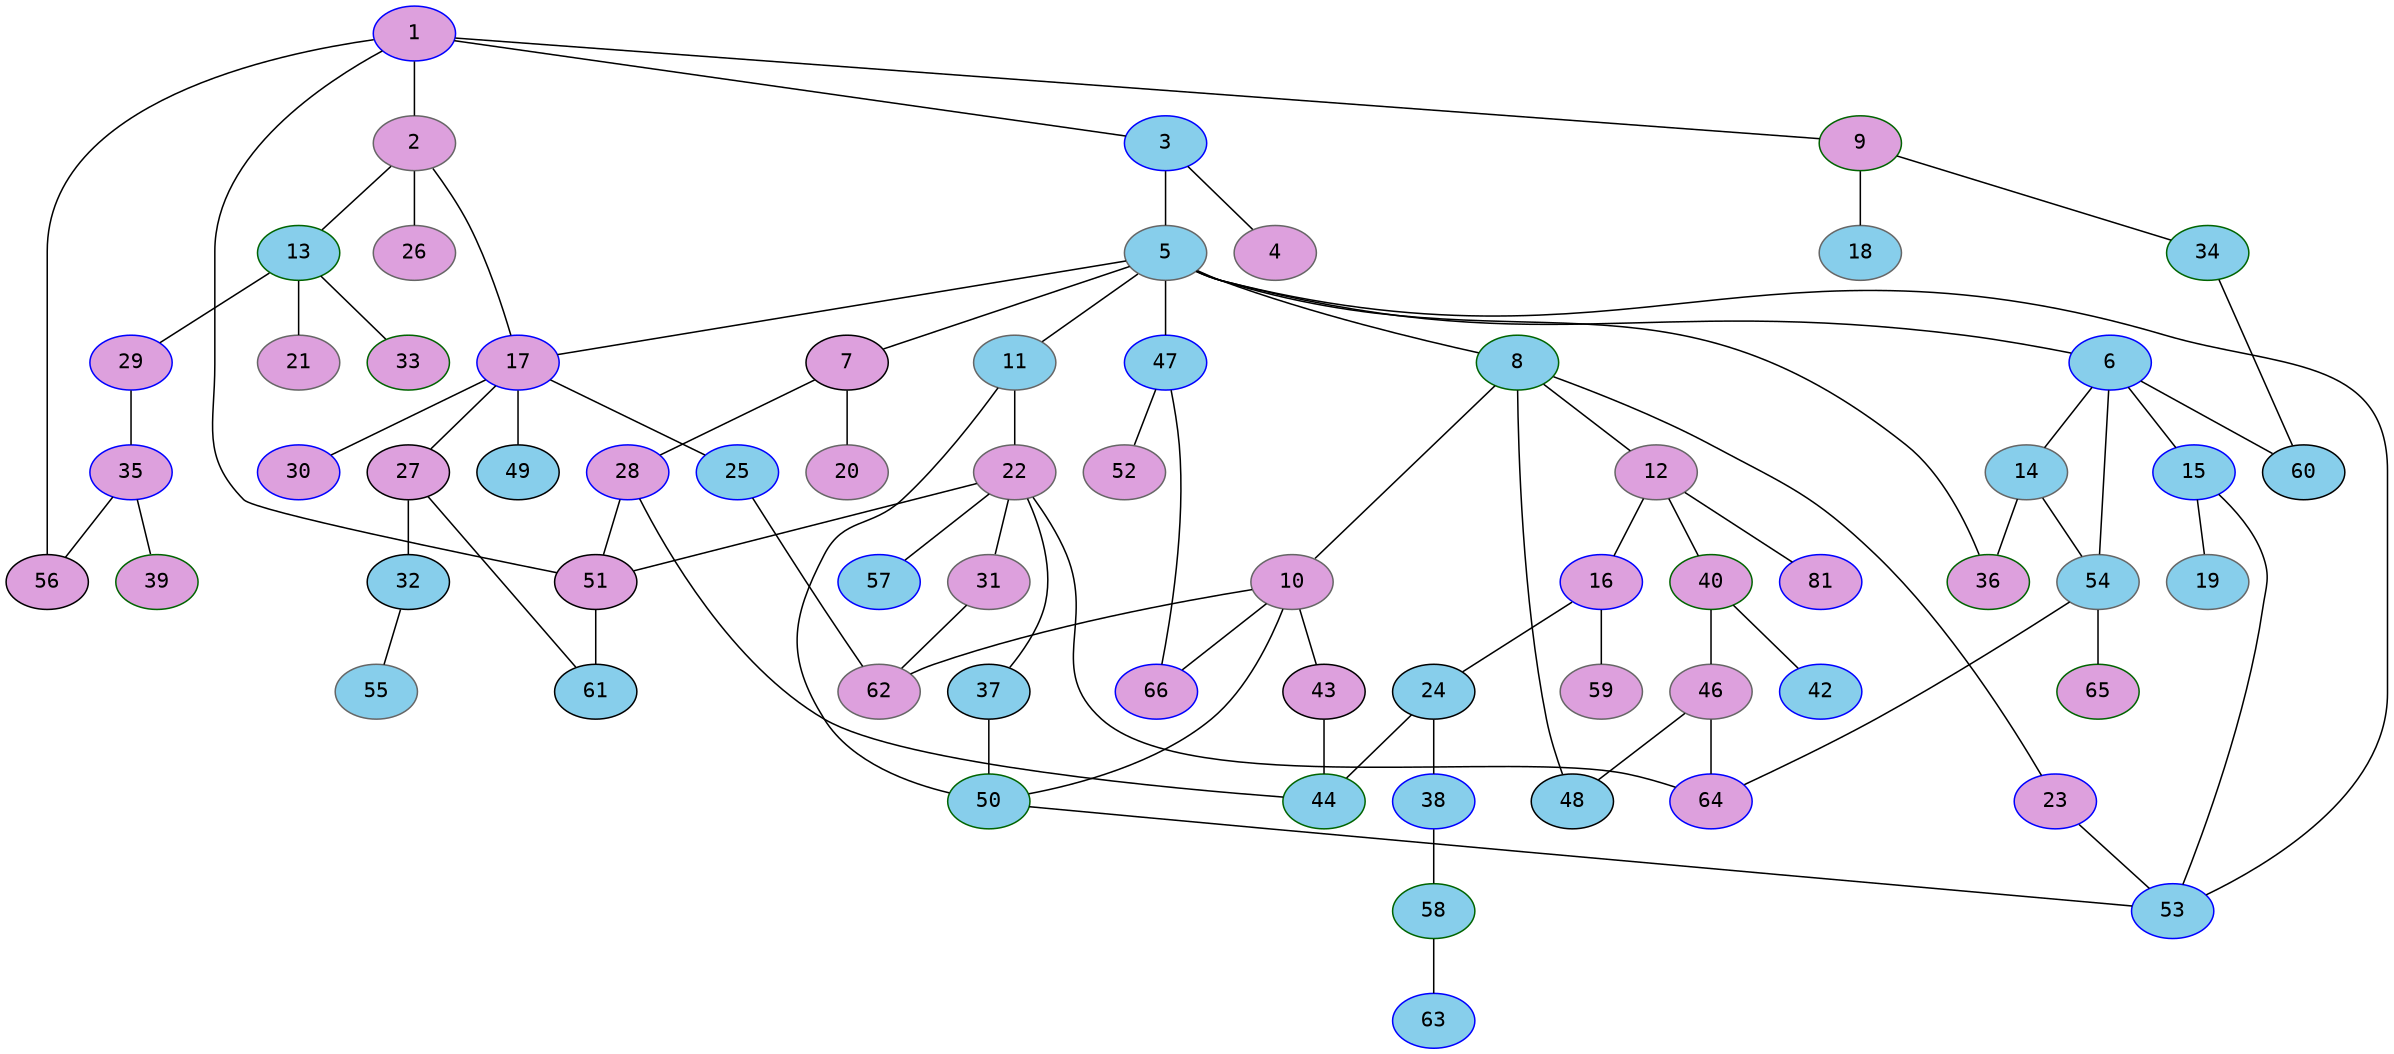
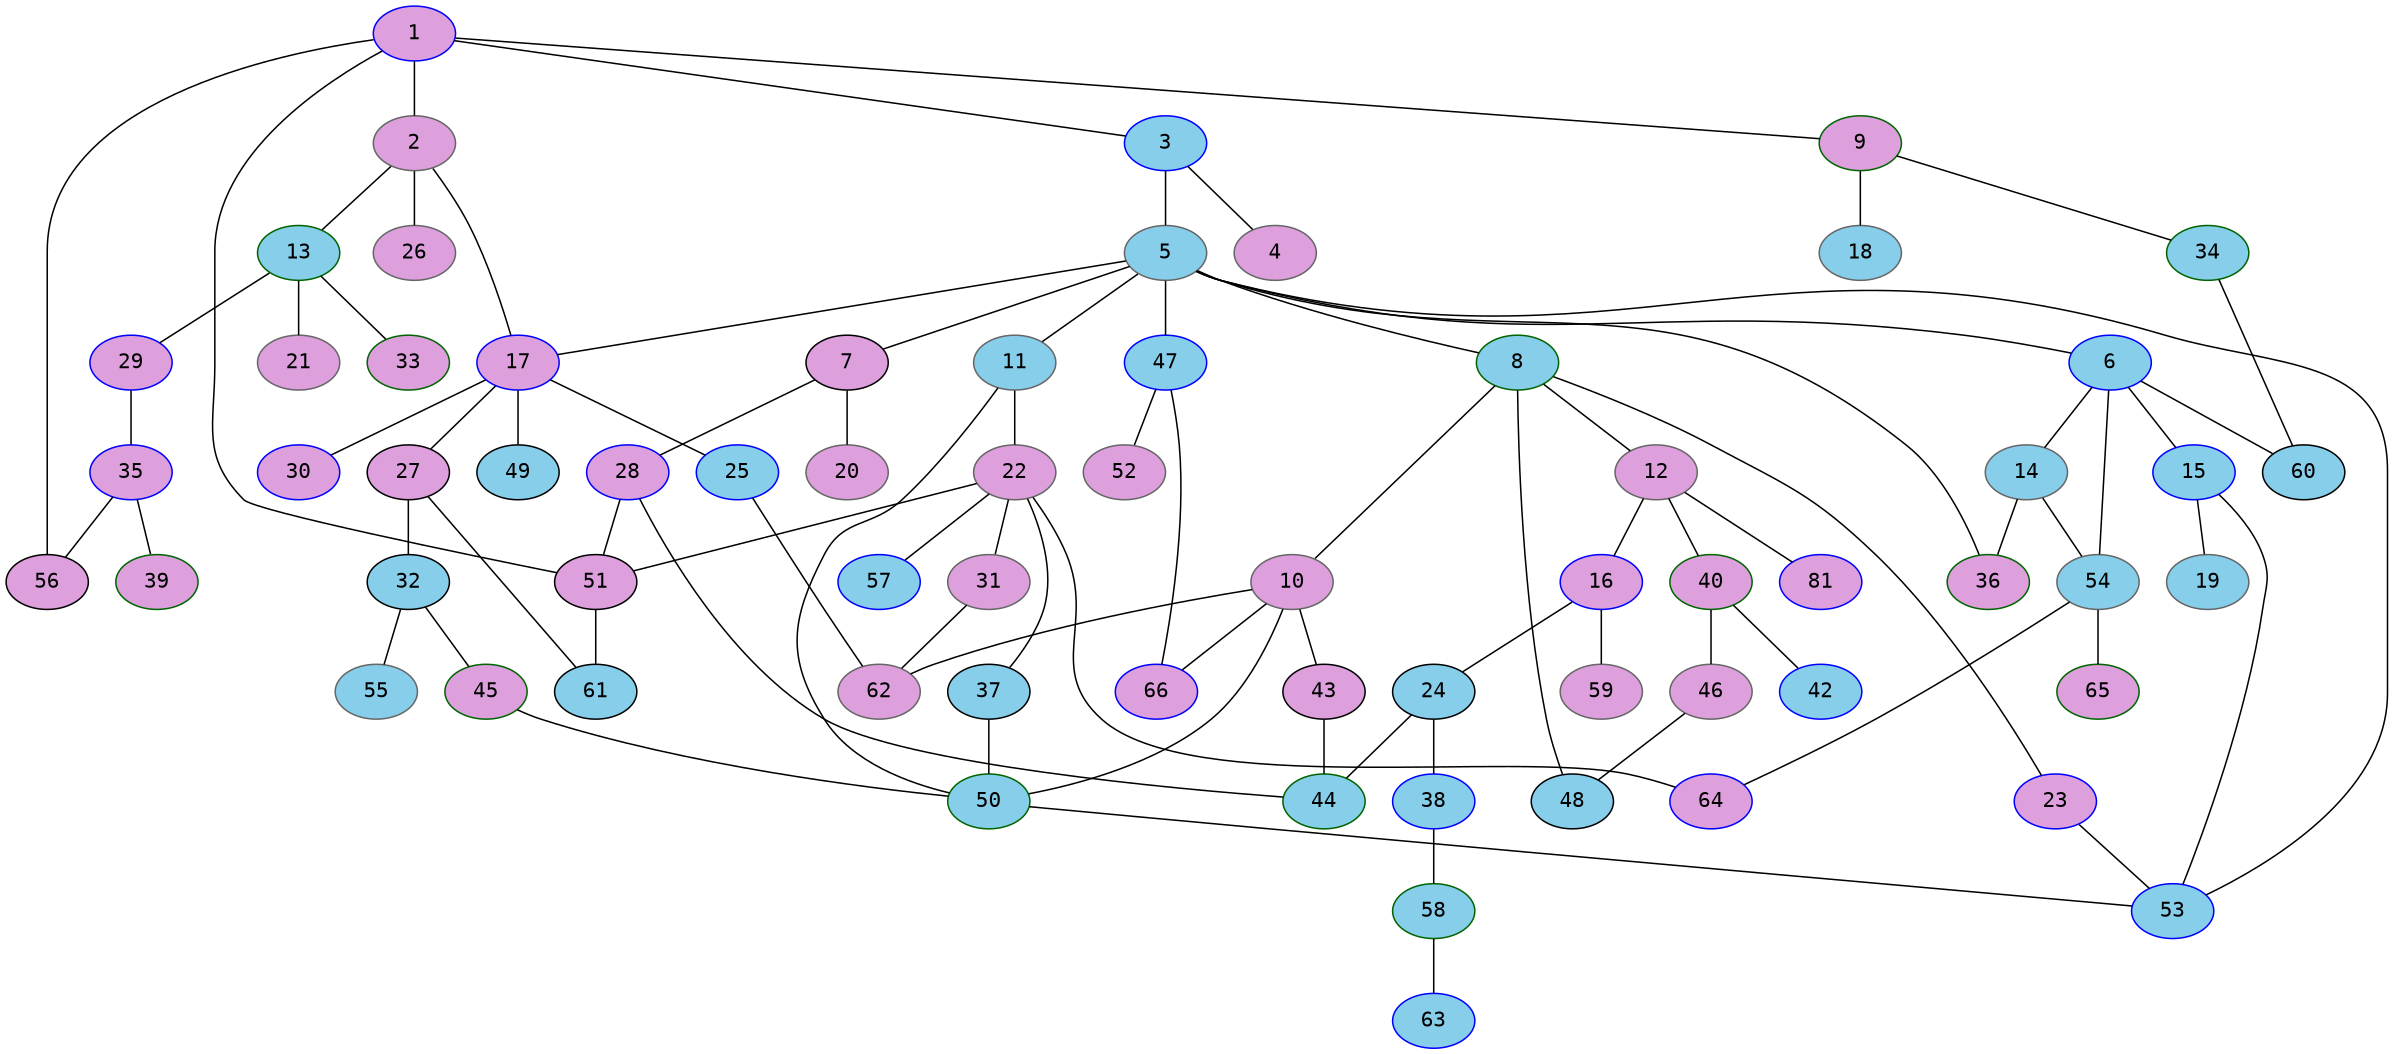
none -> (486, 692)
(1711, 747) -> none
